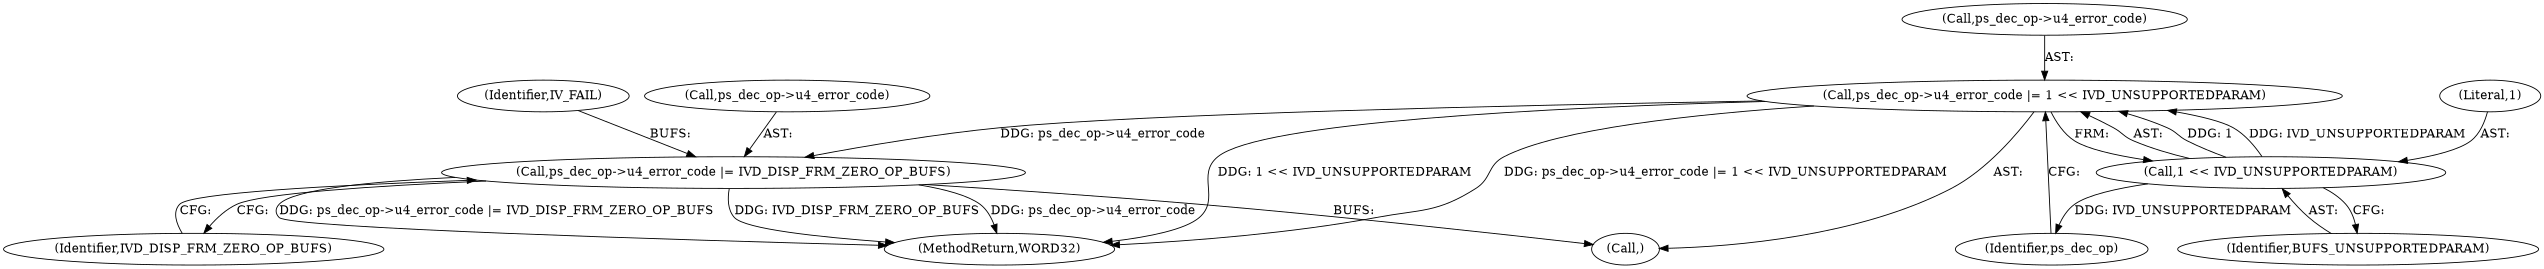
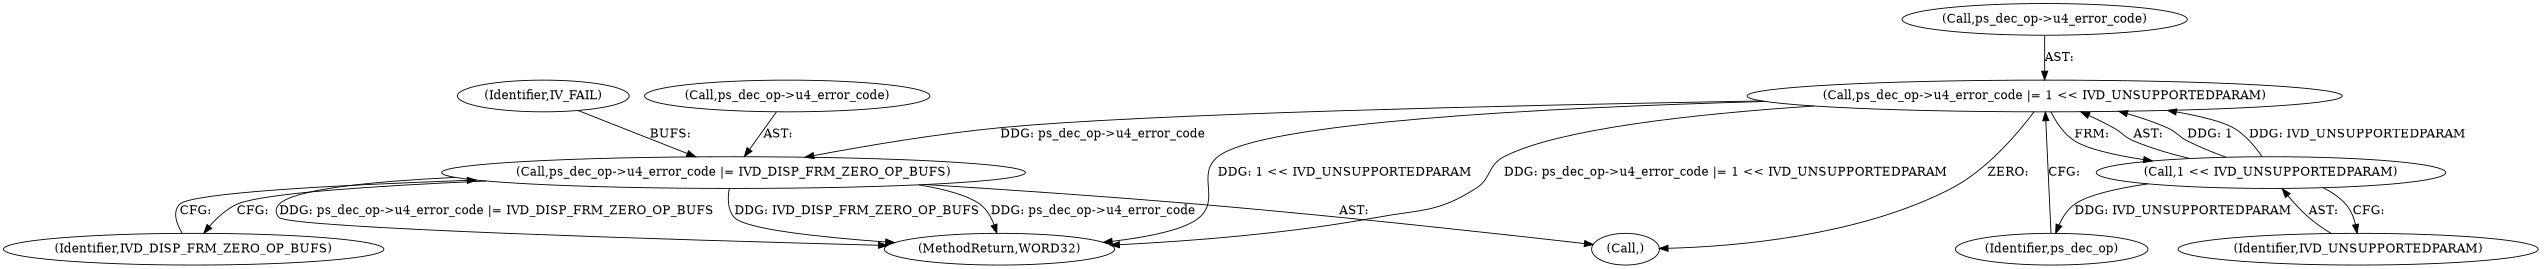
(2490, 96) -> none
(2010, 173) -> (2010, 173)
(1356, 211) -> (1356, 211)
(2358, 249) -> (2358, 249)
